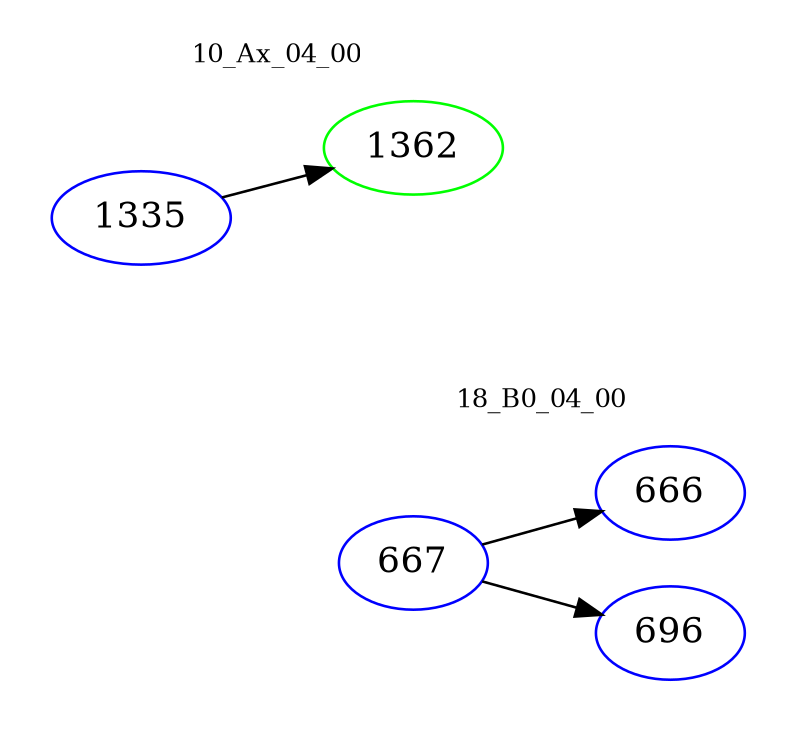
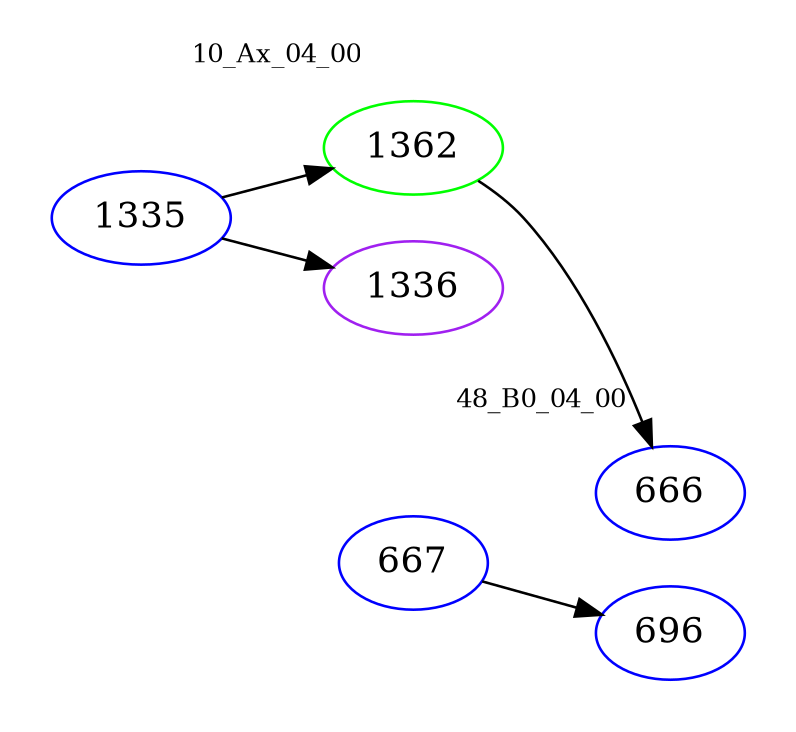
none -> (413, 288)
(542, 401) -> (542, 401)
(529, 531) -> (577, 290)
